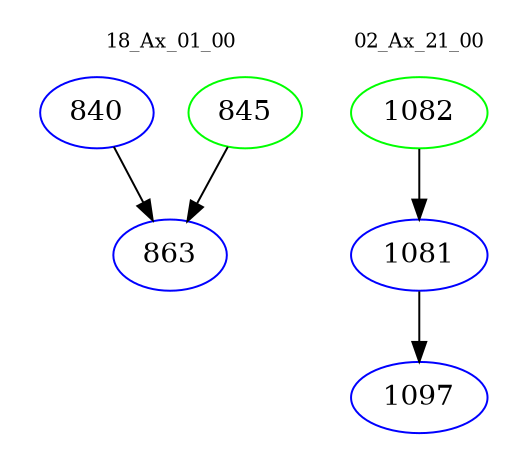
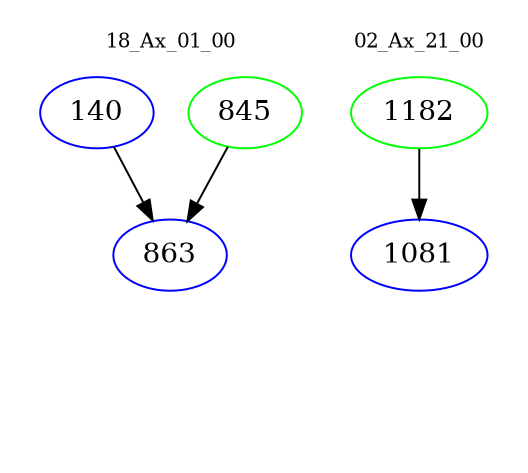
(97, 113) -> (97, 113)
(419, 113) -> (419, 113)
(419, 398) -> none
